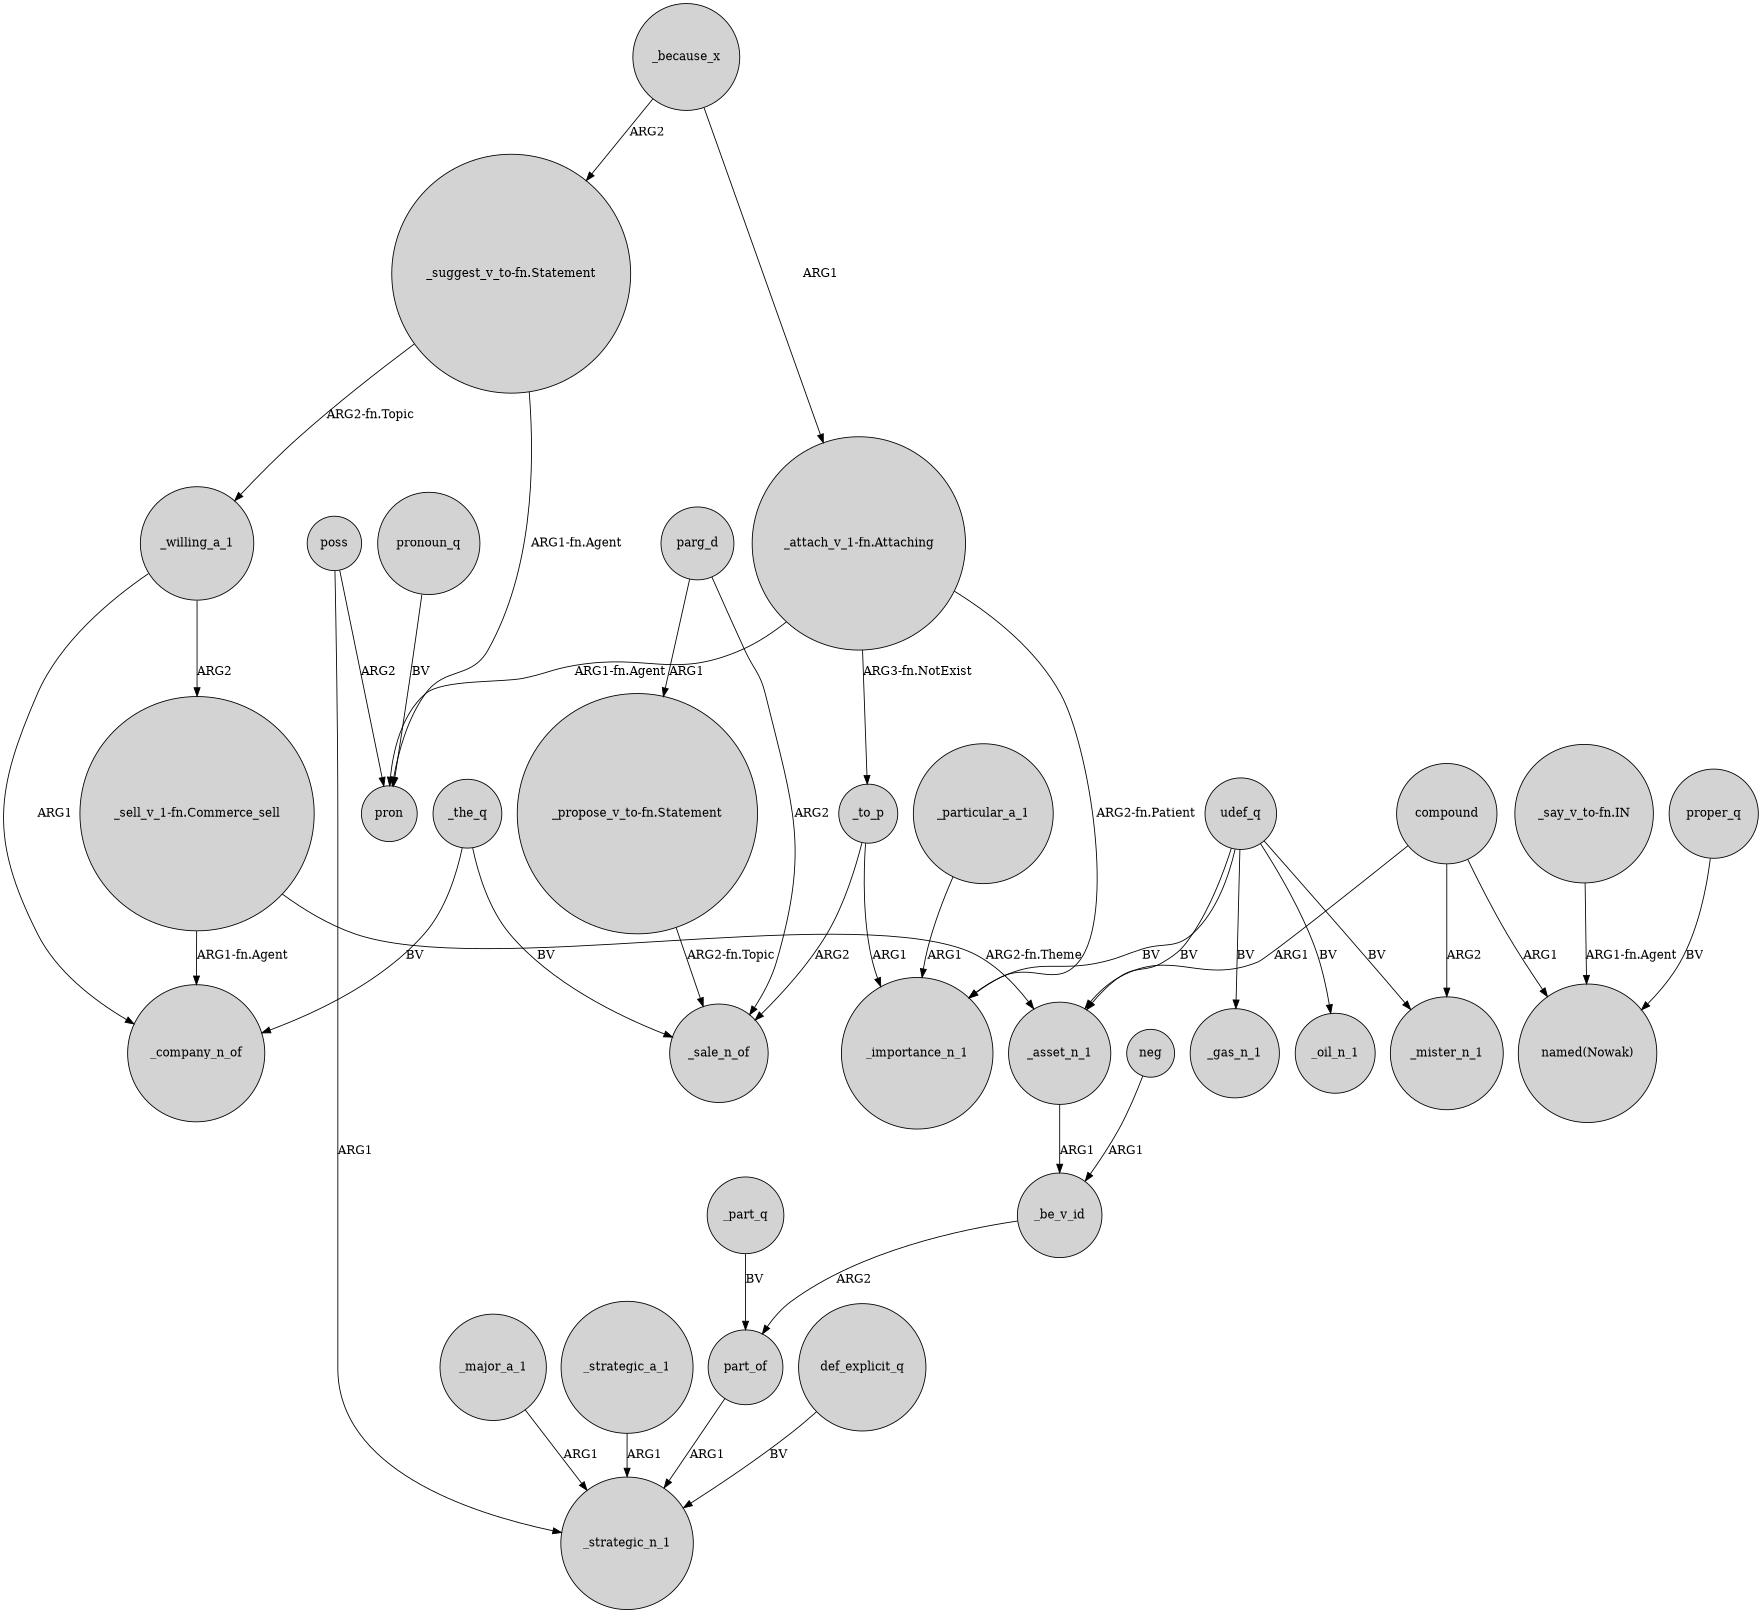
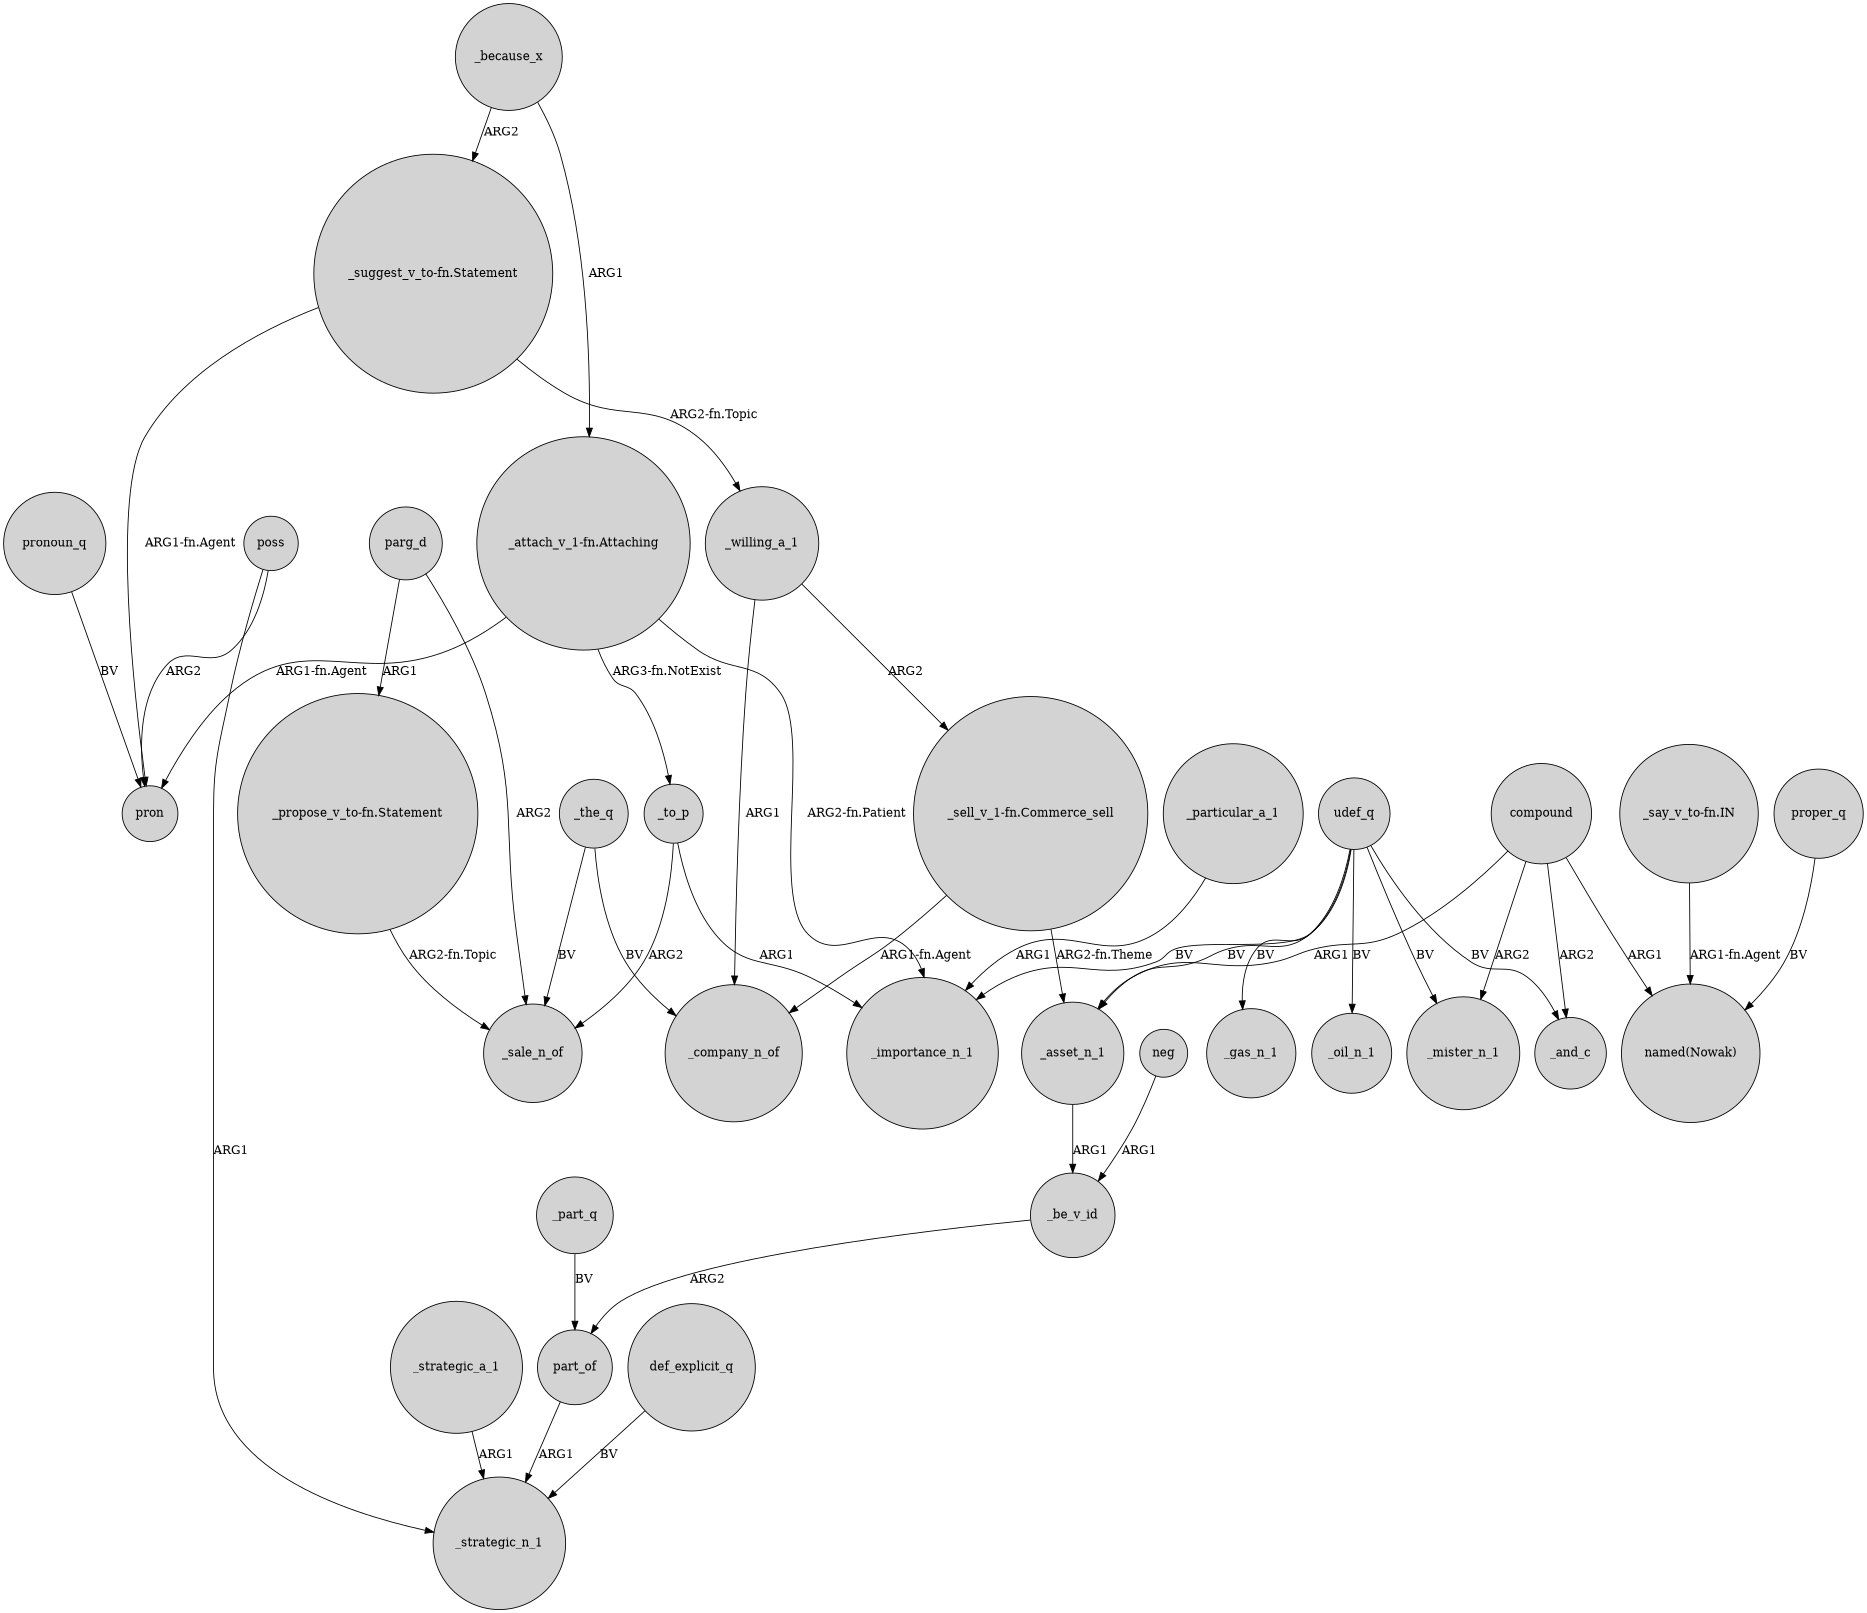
none -> (1571, 1053)
(493, 1367) -> none
